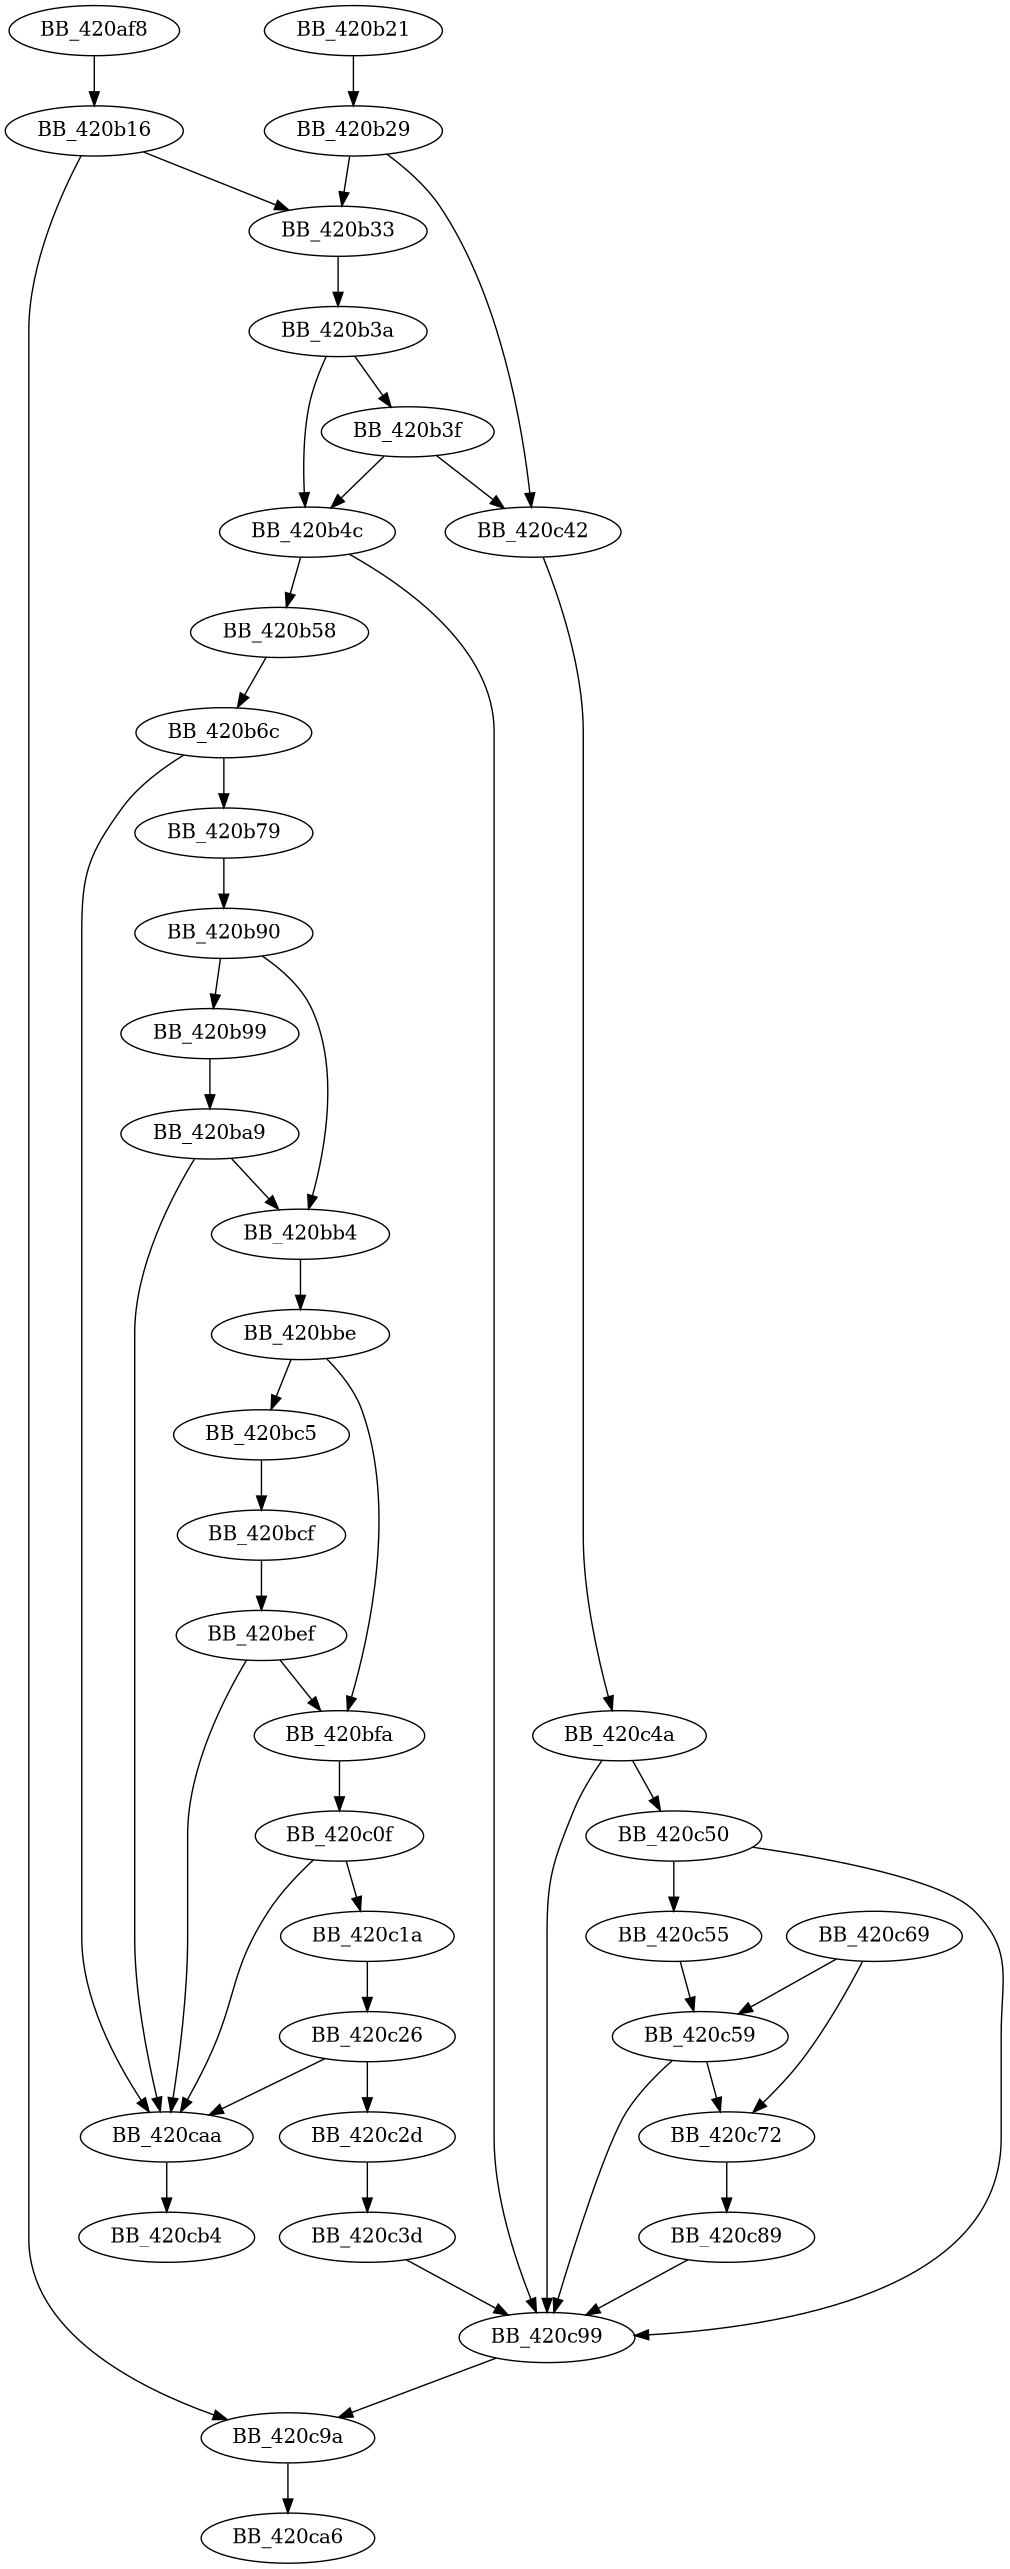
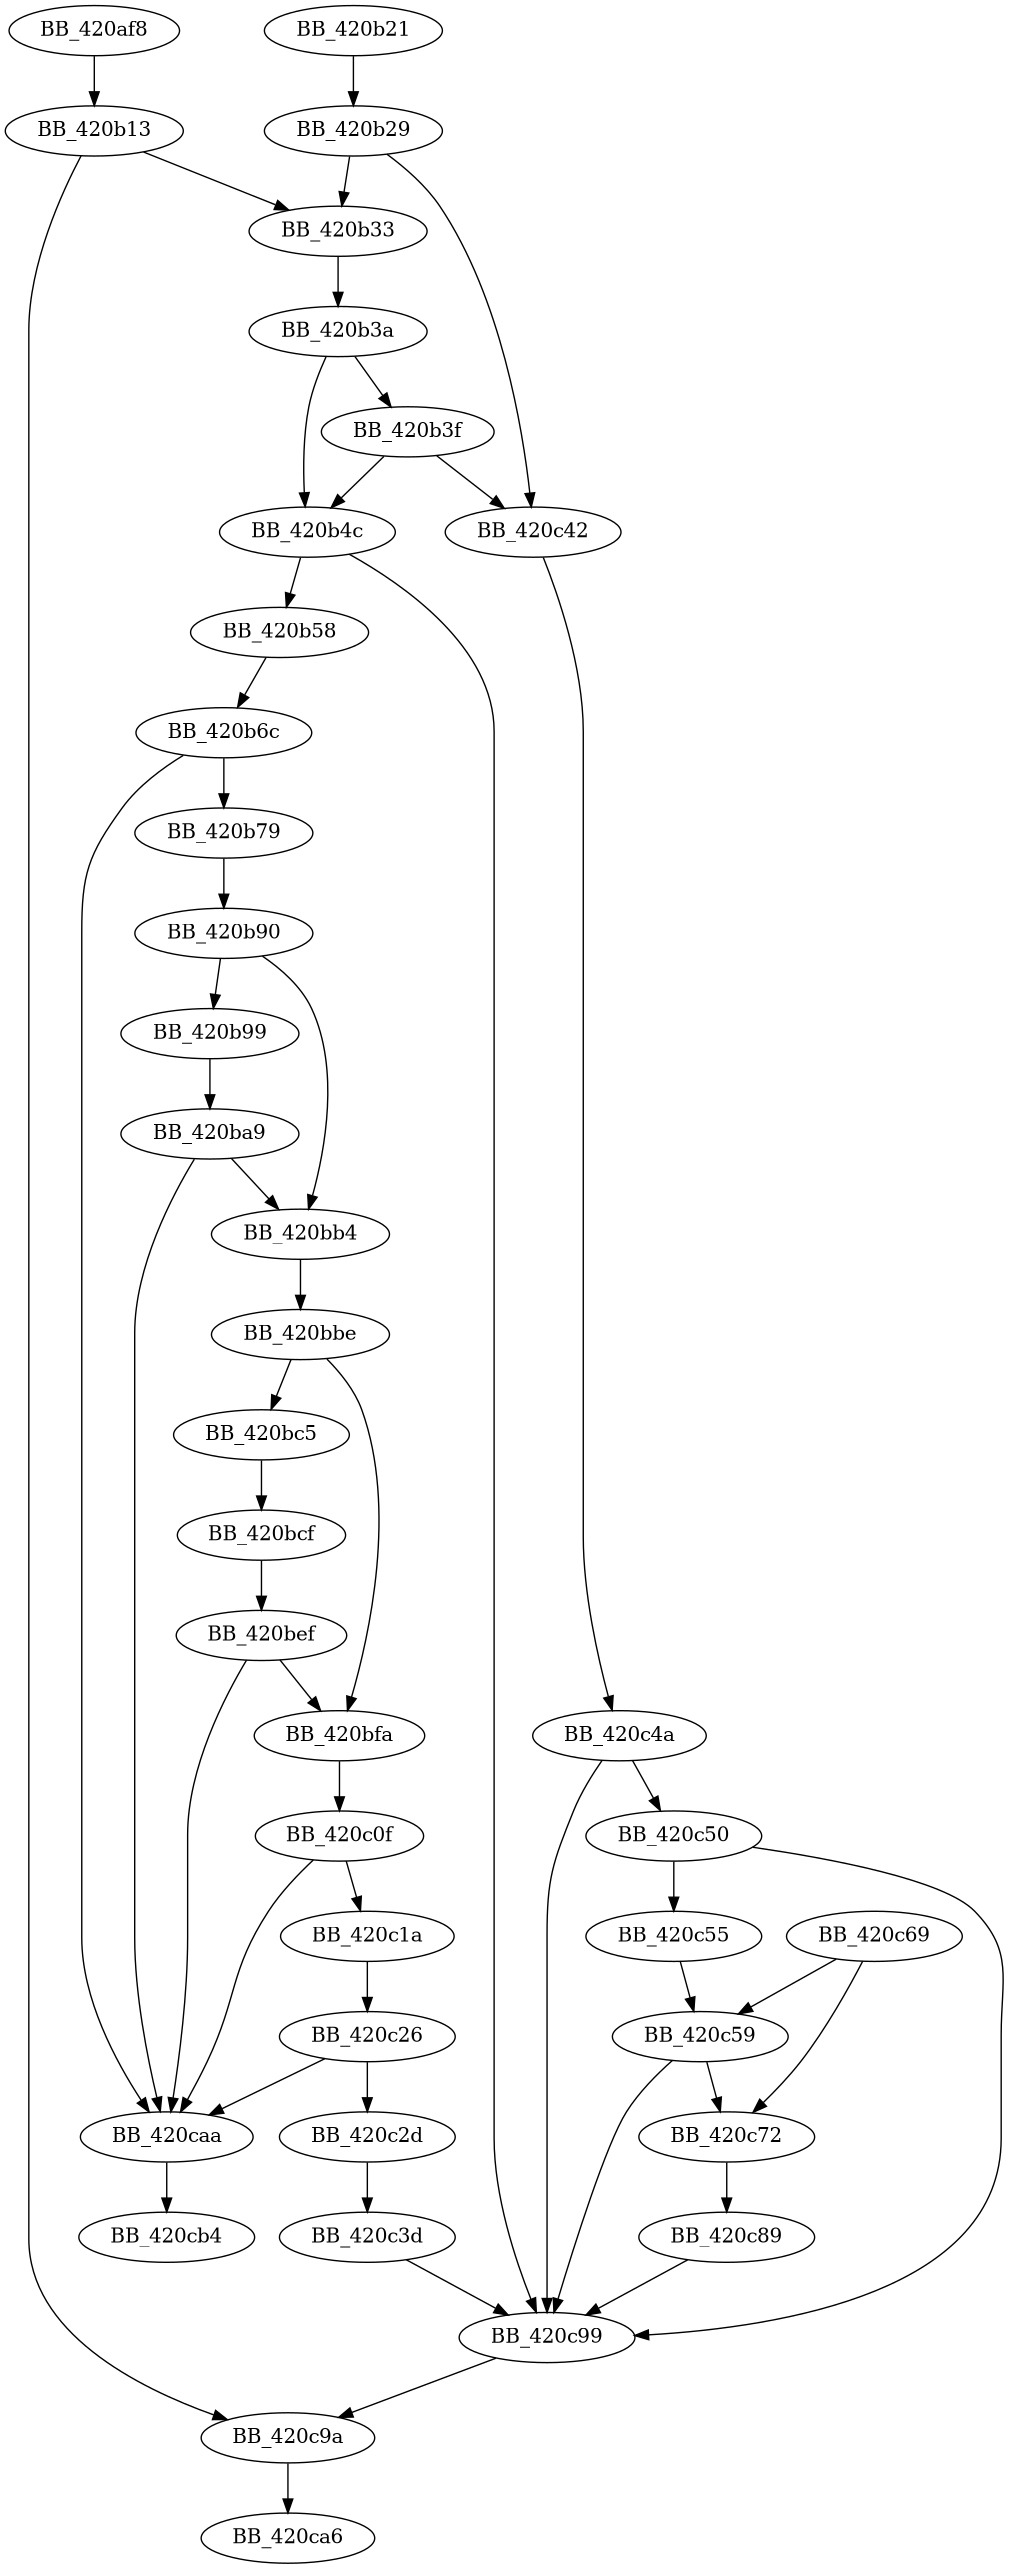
(94, 131) -> (94, 131)
